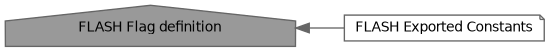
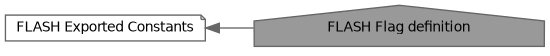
(327, 28) -> (237, 28)
